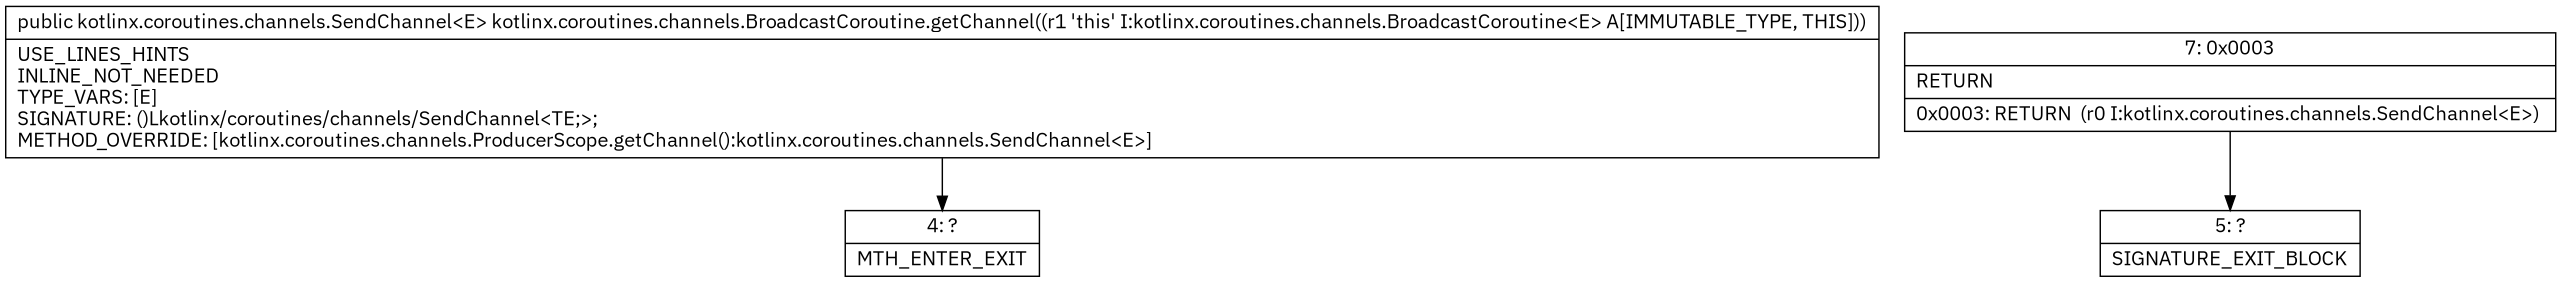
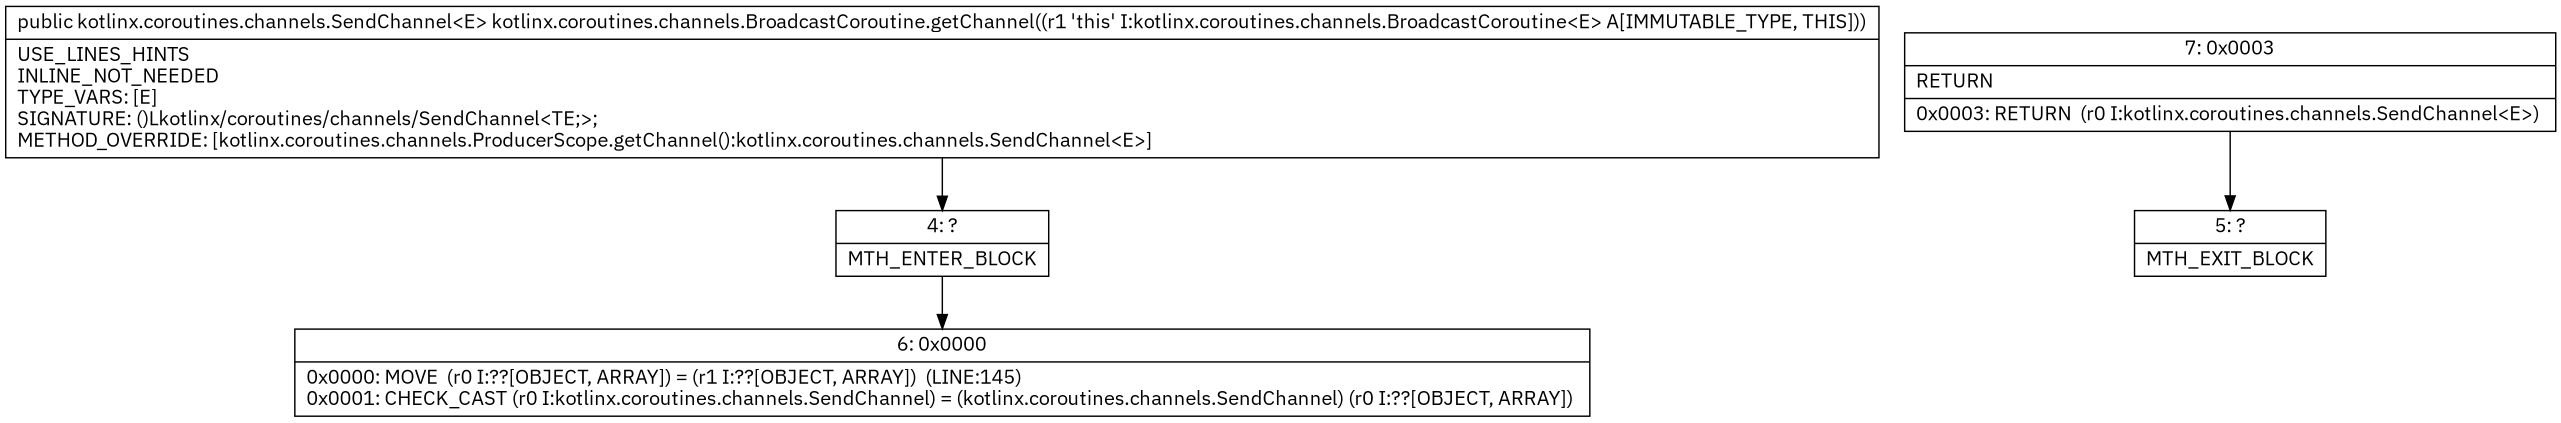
(942, 259) -> (942, 259)
(2230, 259) -> (2230, 259)
none -> (942, 373)
